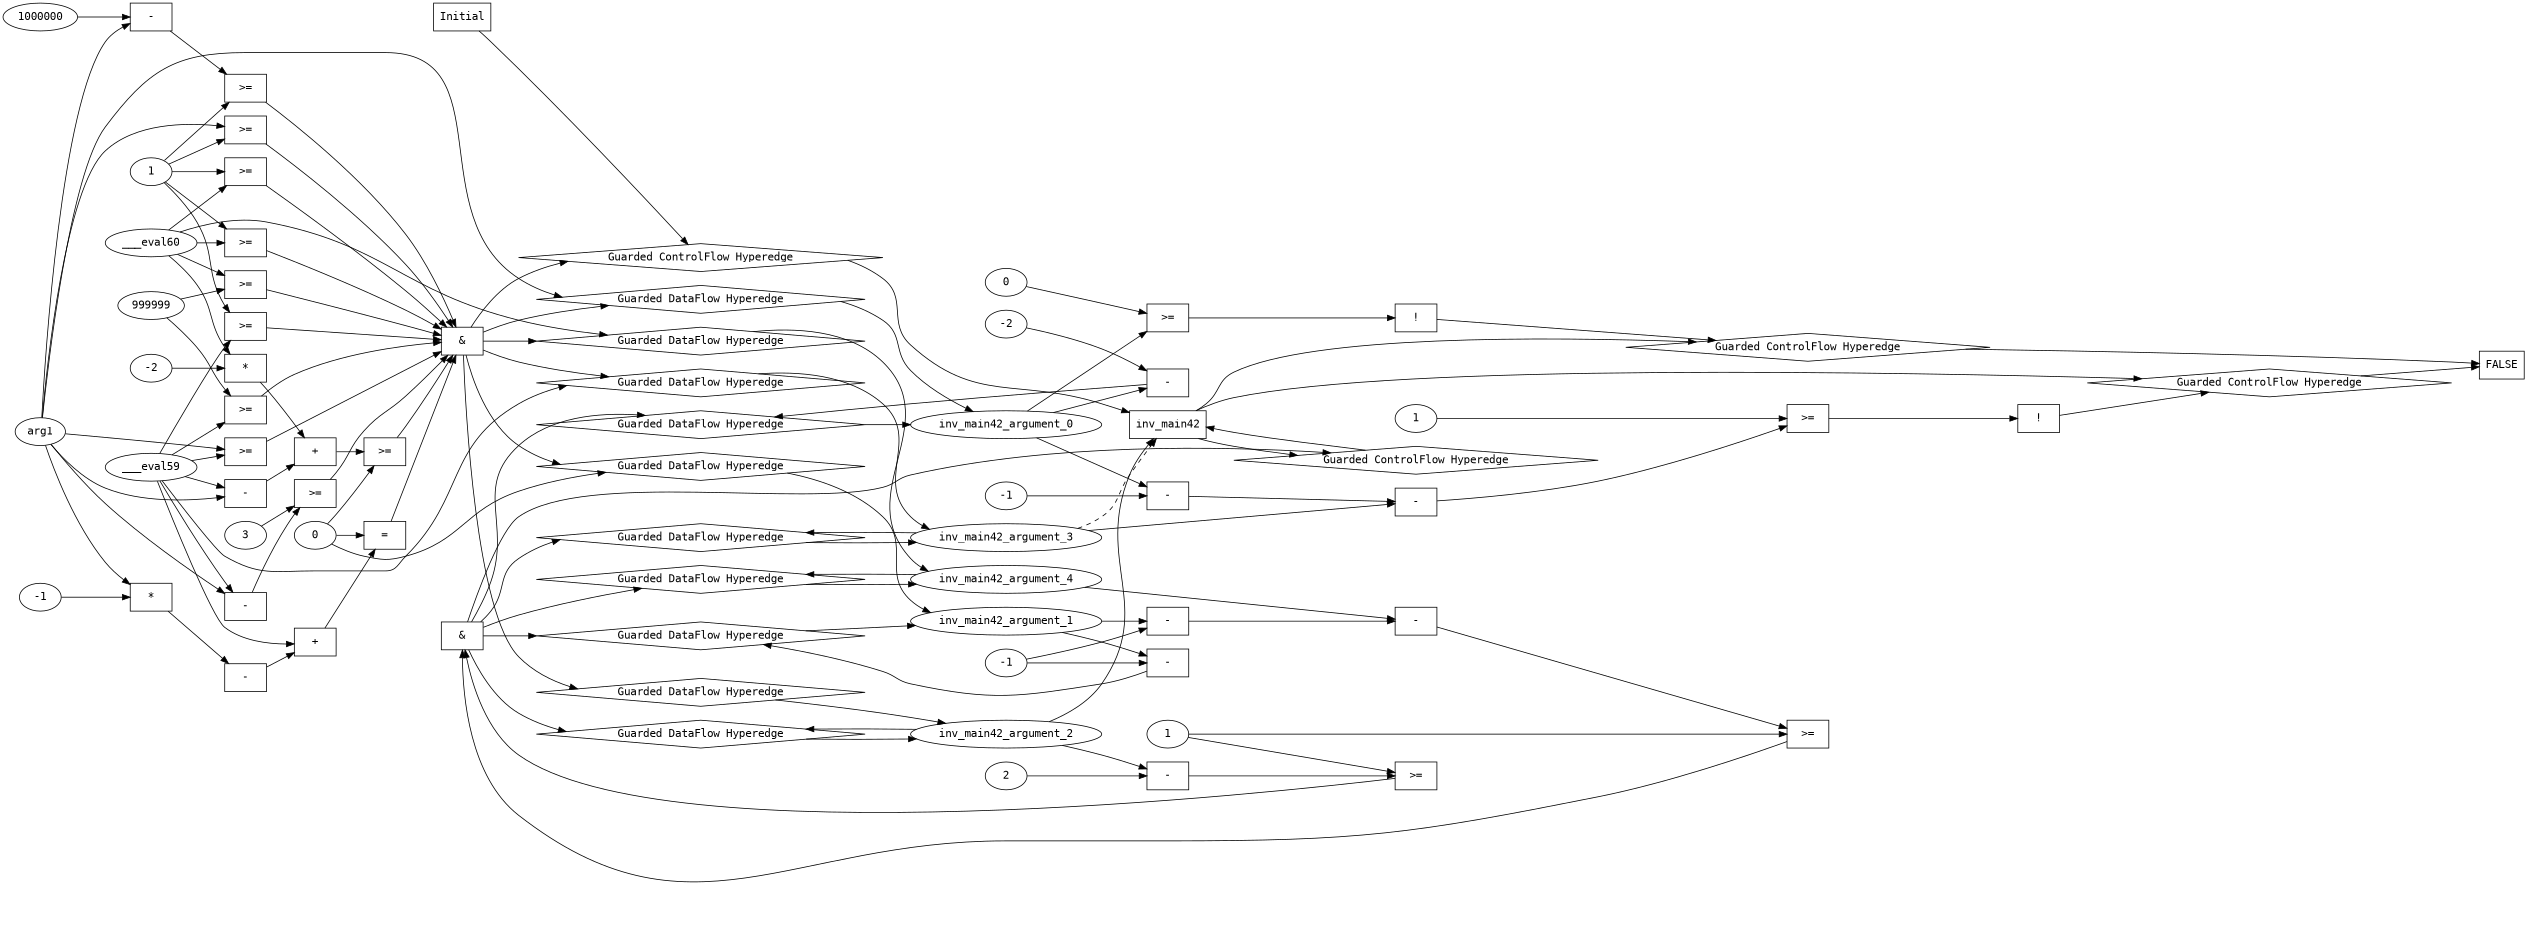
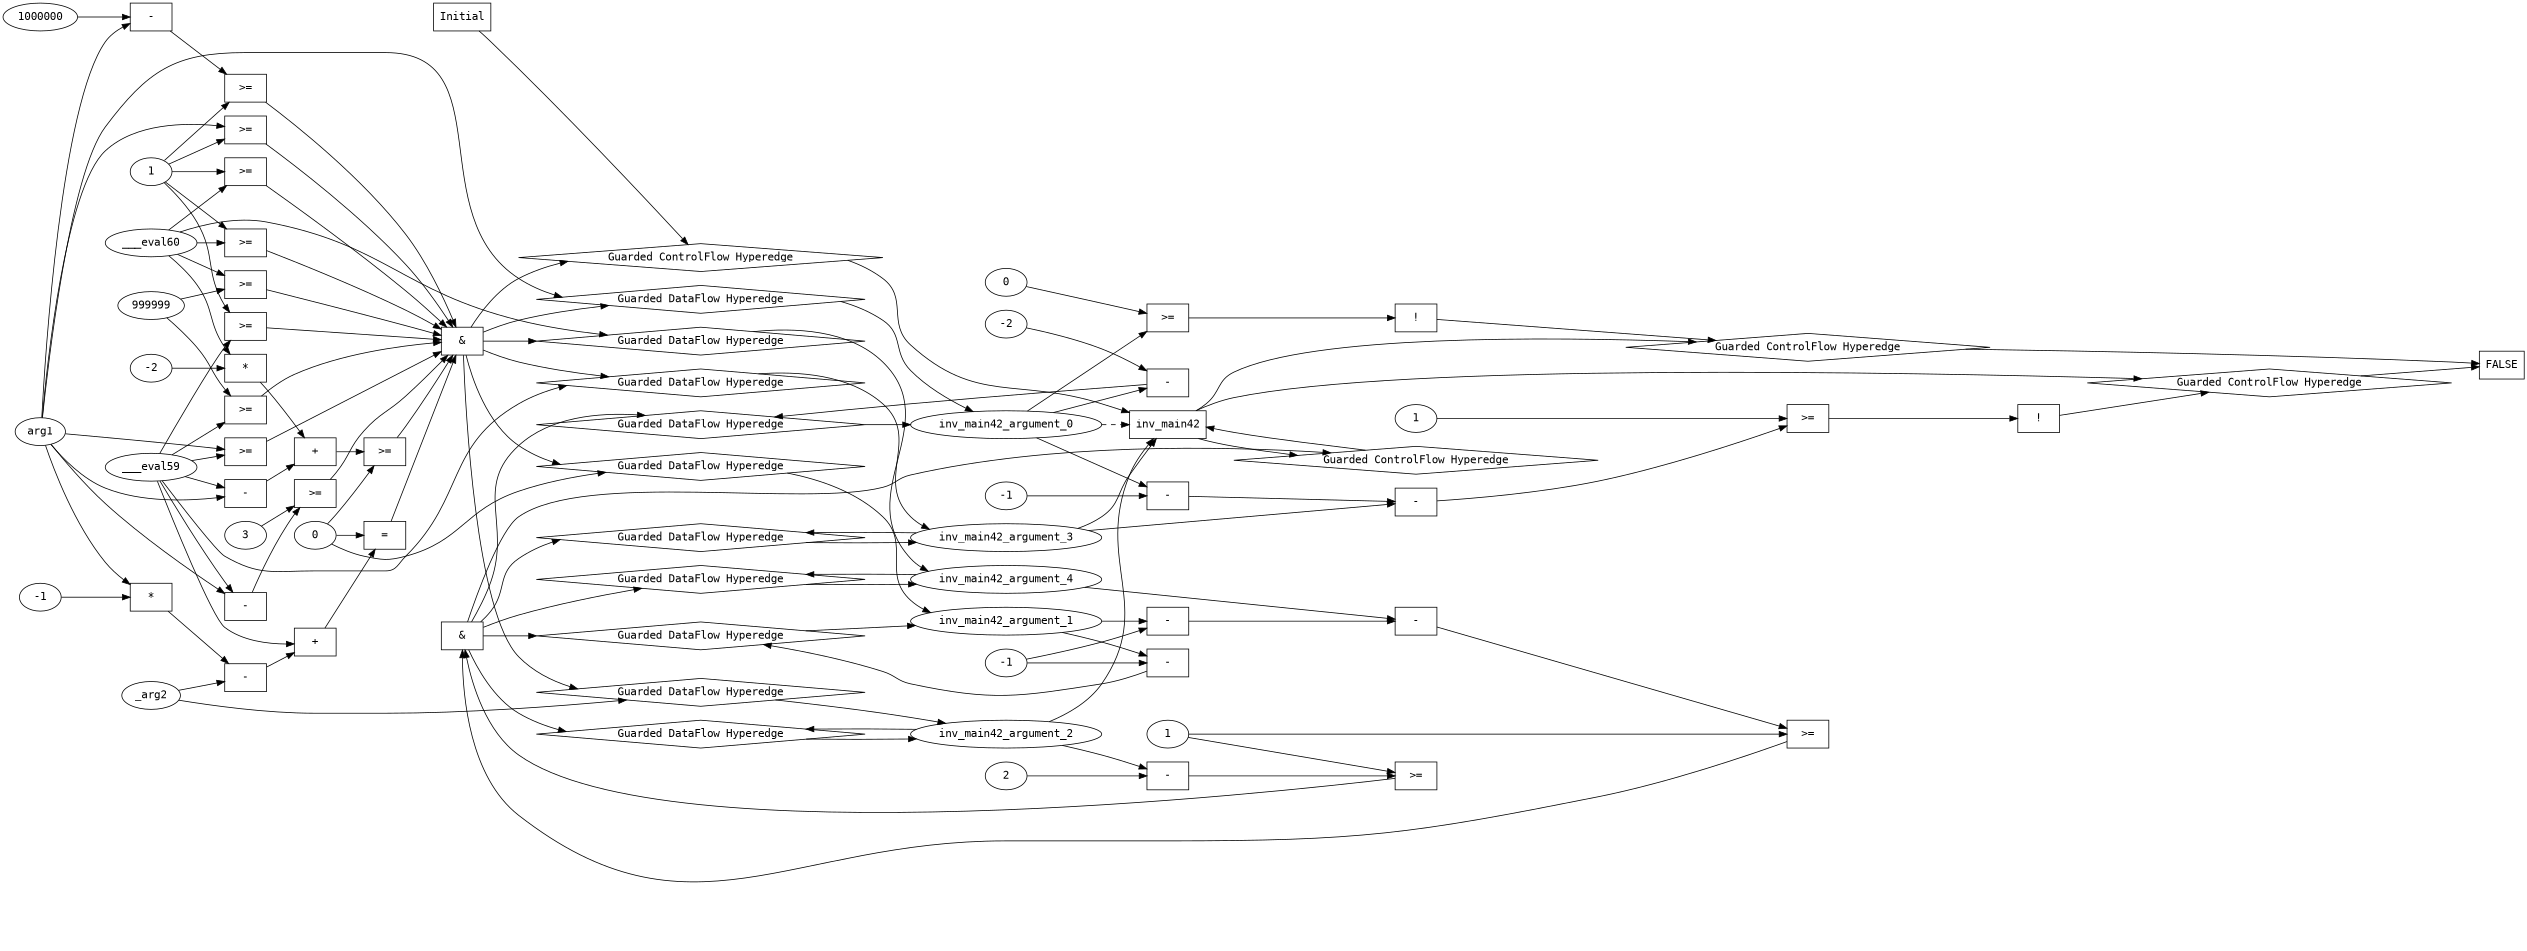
none -> (1112, 425)
(1115, 503) -> (1115, 503)
none -> (151, 695)
